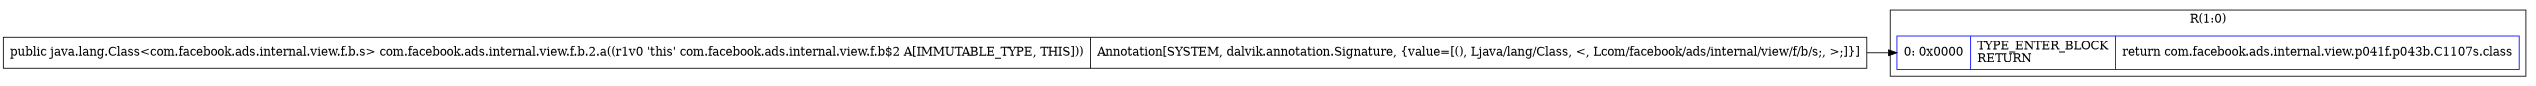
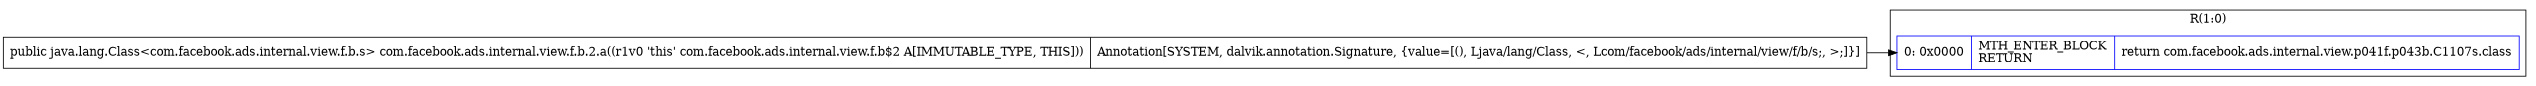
(2043, 46) -> (2043, 46)
